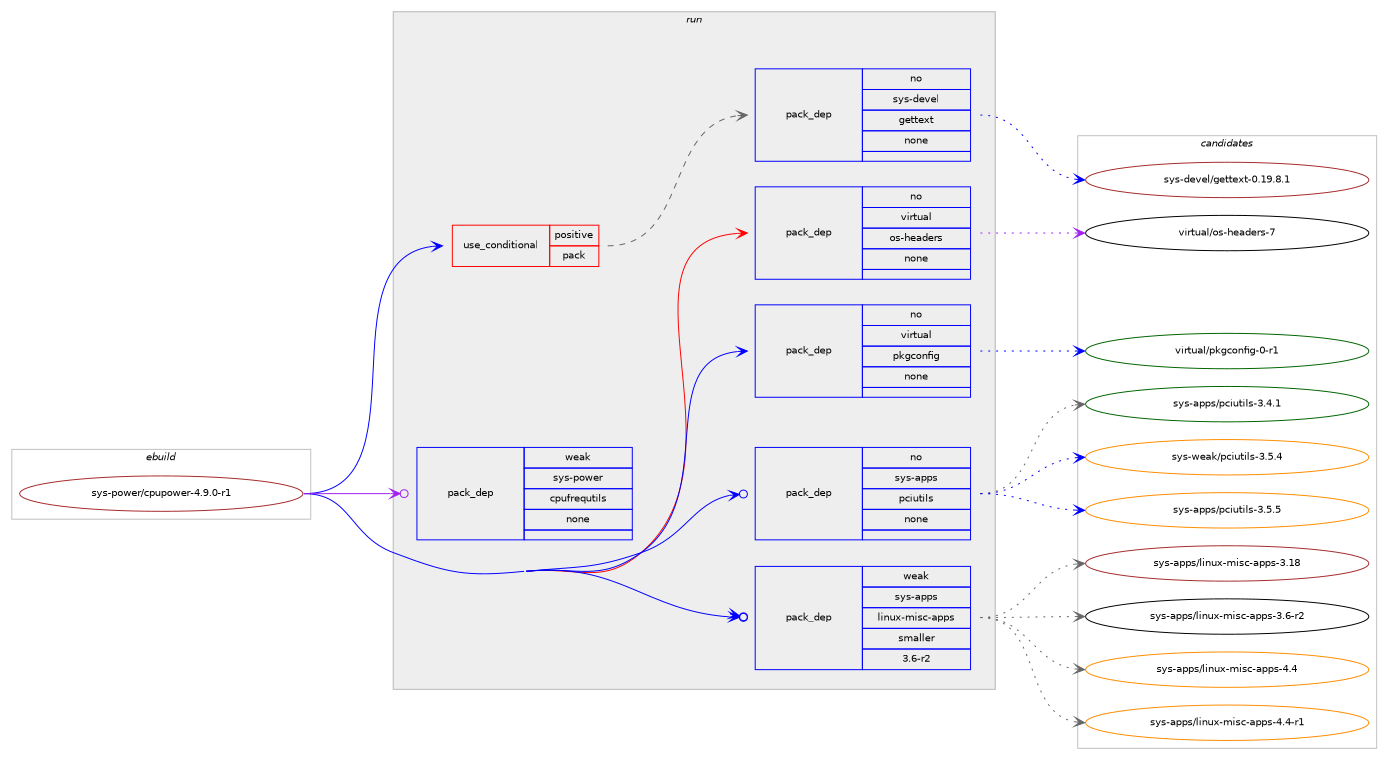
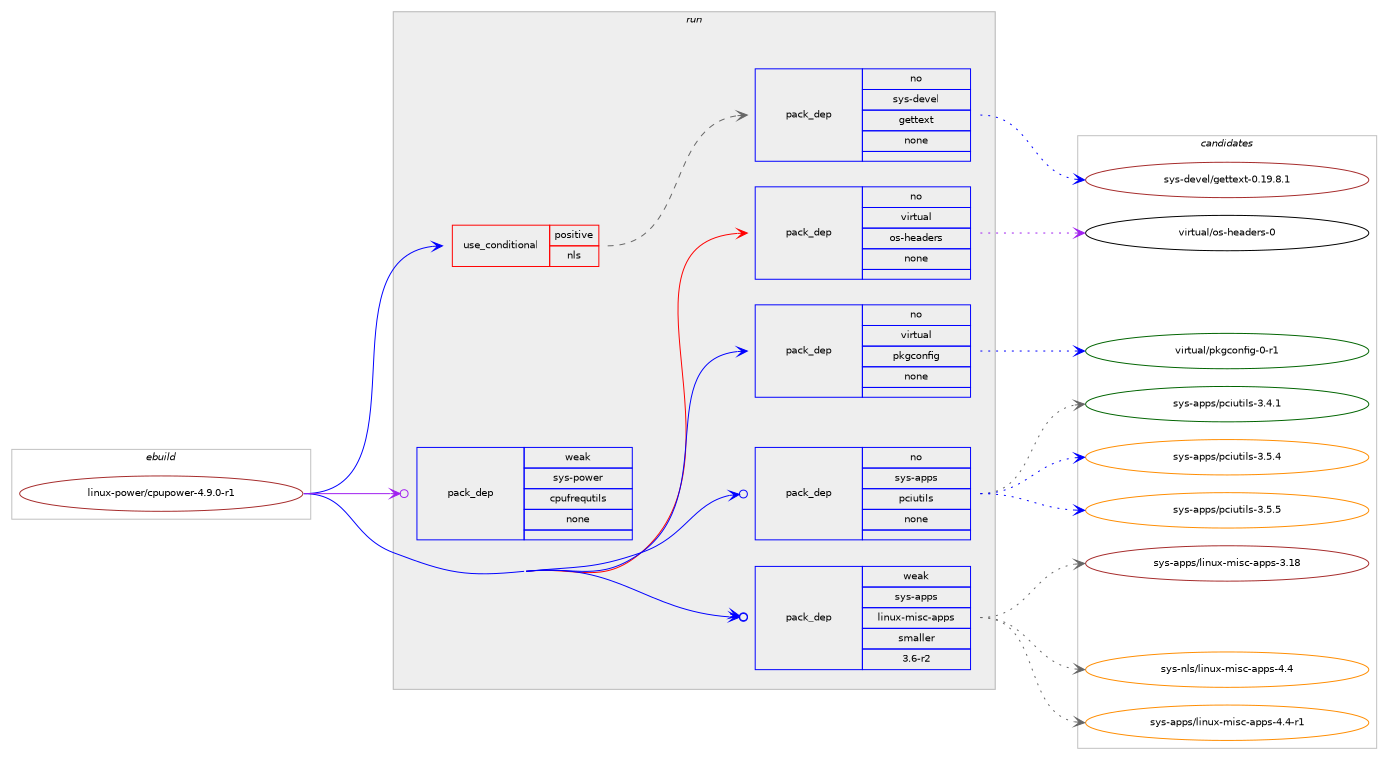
(1227, 233) -> (1227, 233)
(574, 256) -> (574, 256)
(1227, 457) -> (1227, 457)
(161, 494) -> (161, 494)
(1227, 617) -> none
(1227, 670) -> (1227, 670)
